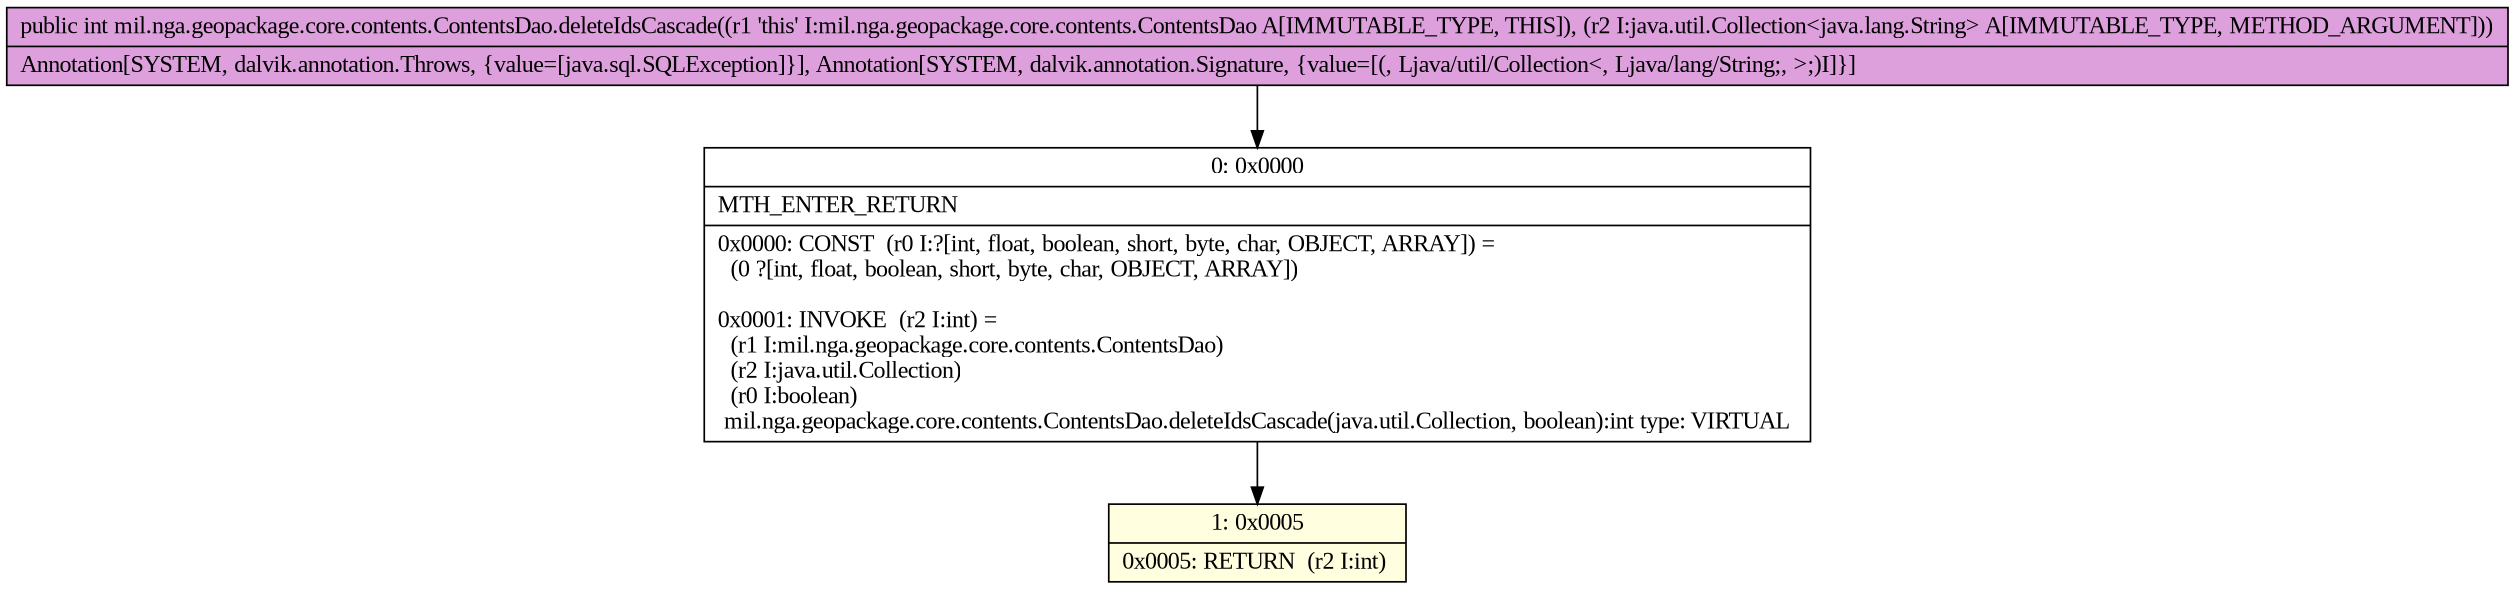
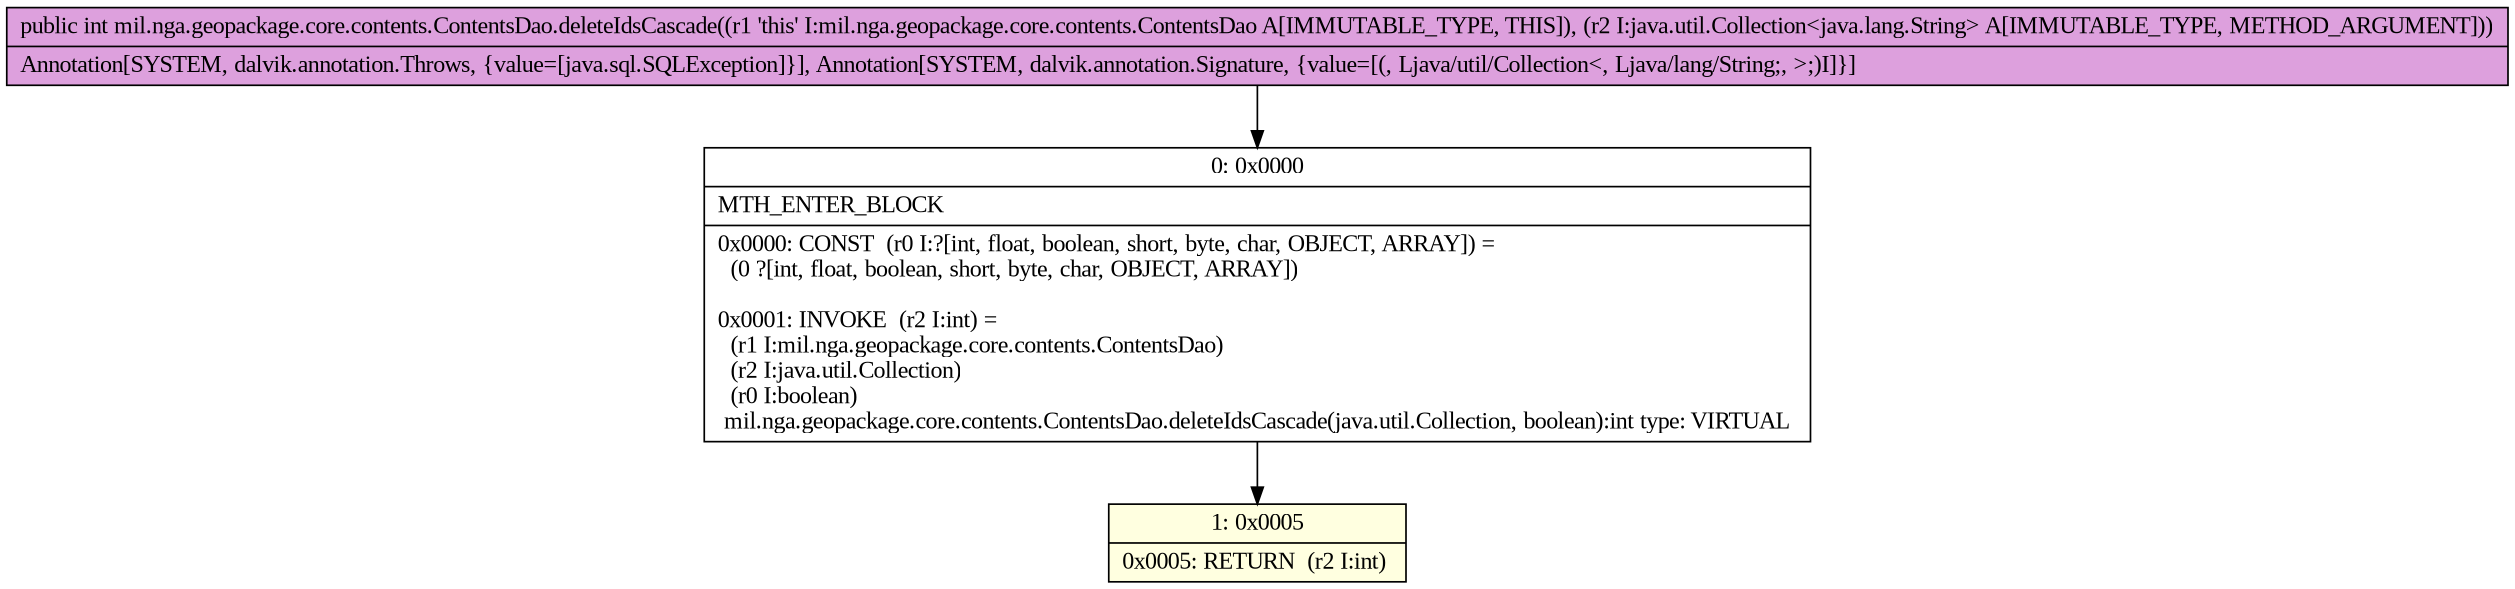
(838, 205) -> (831, 205)
